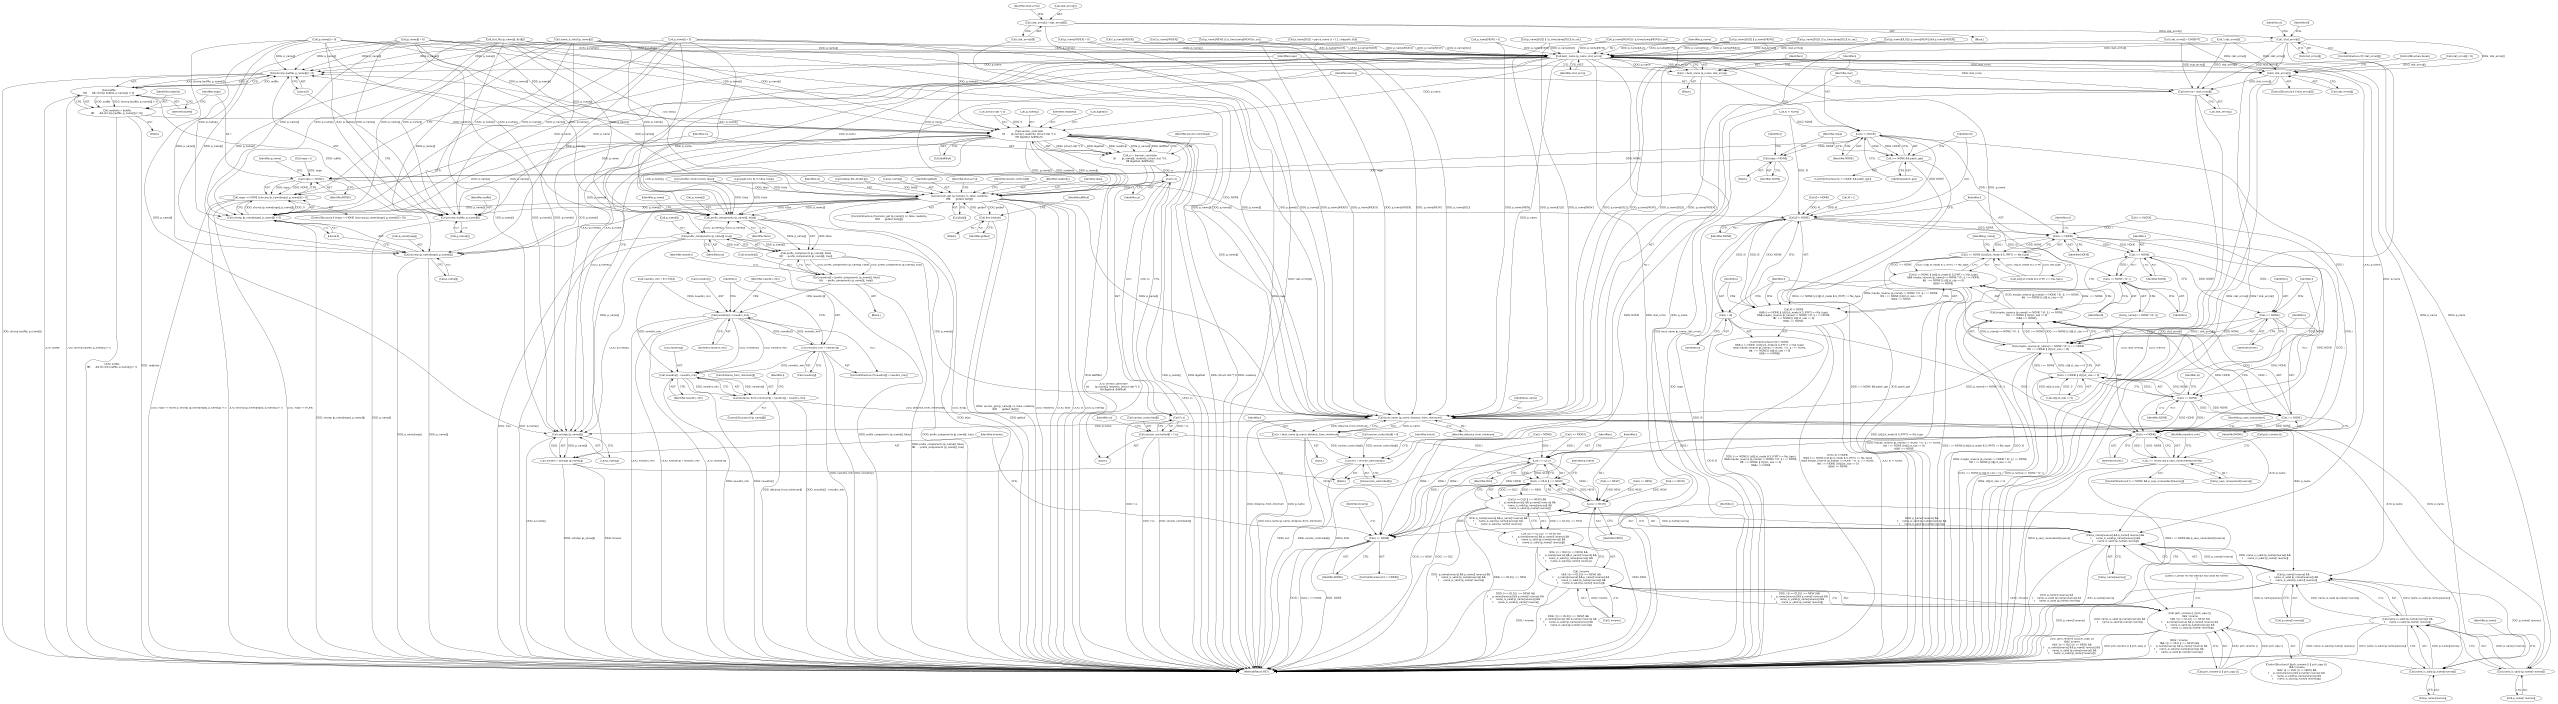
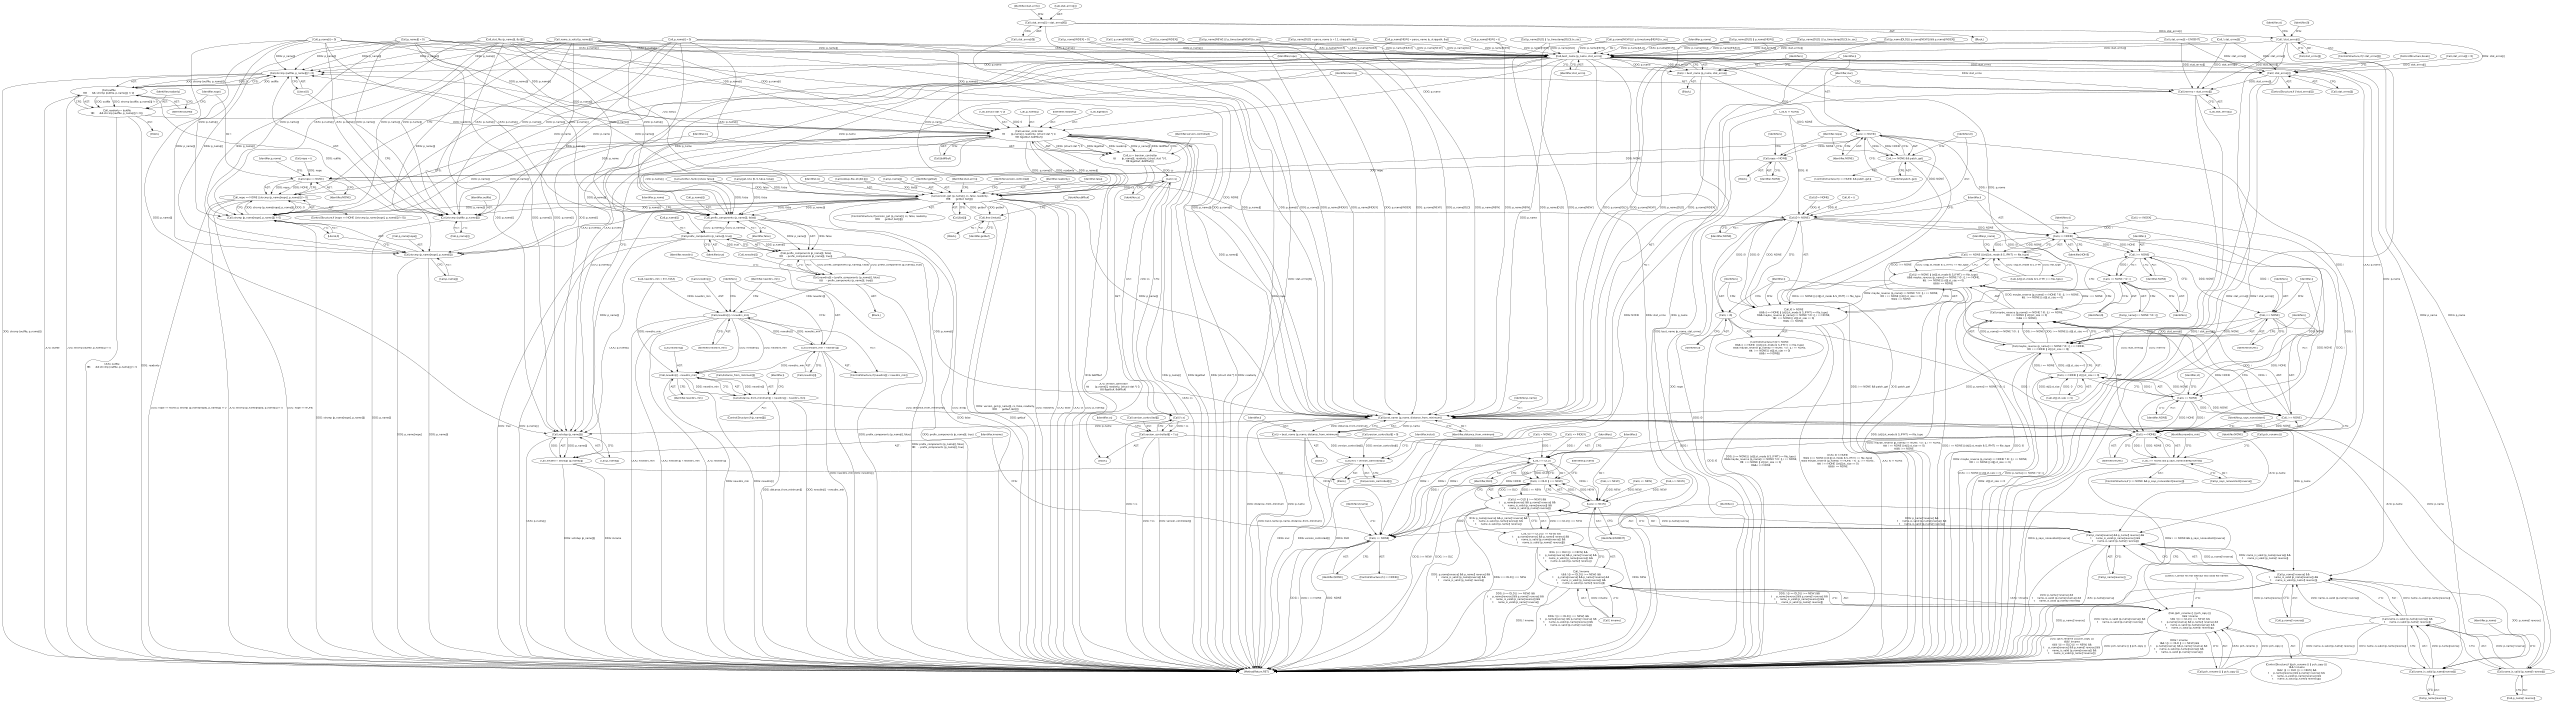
none -> (1417, 40)
(1613, 538) -> (1613, 538)
